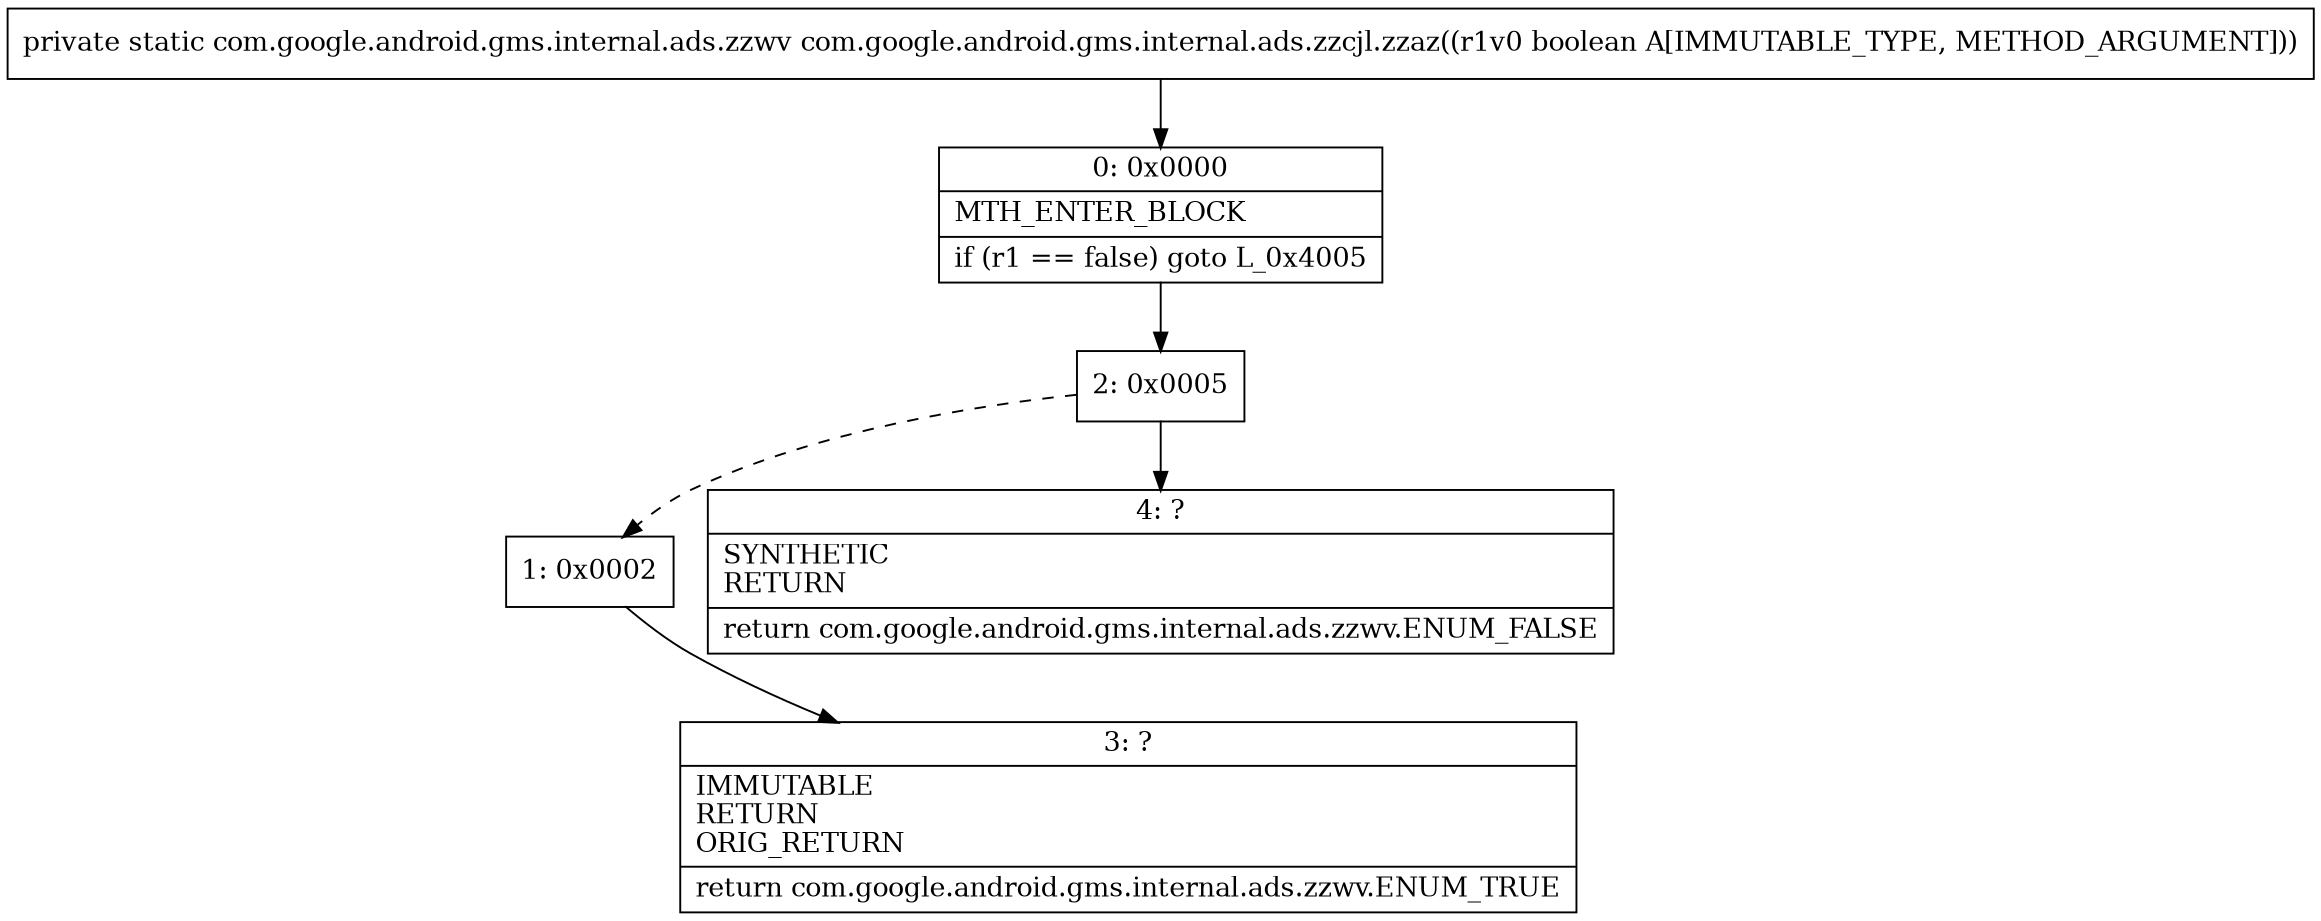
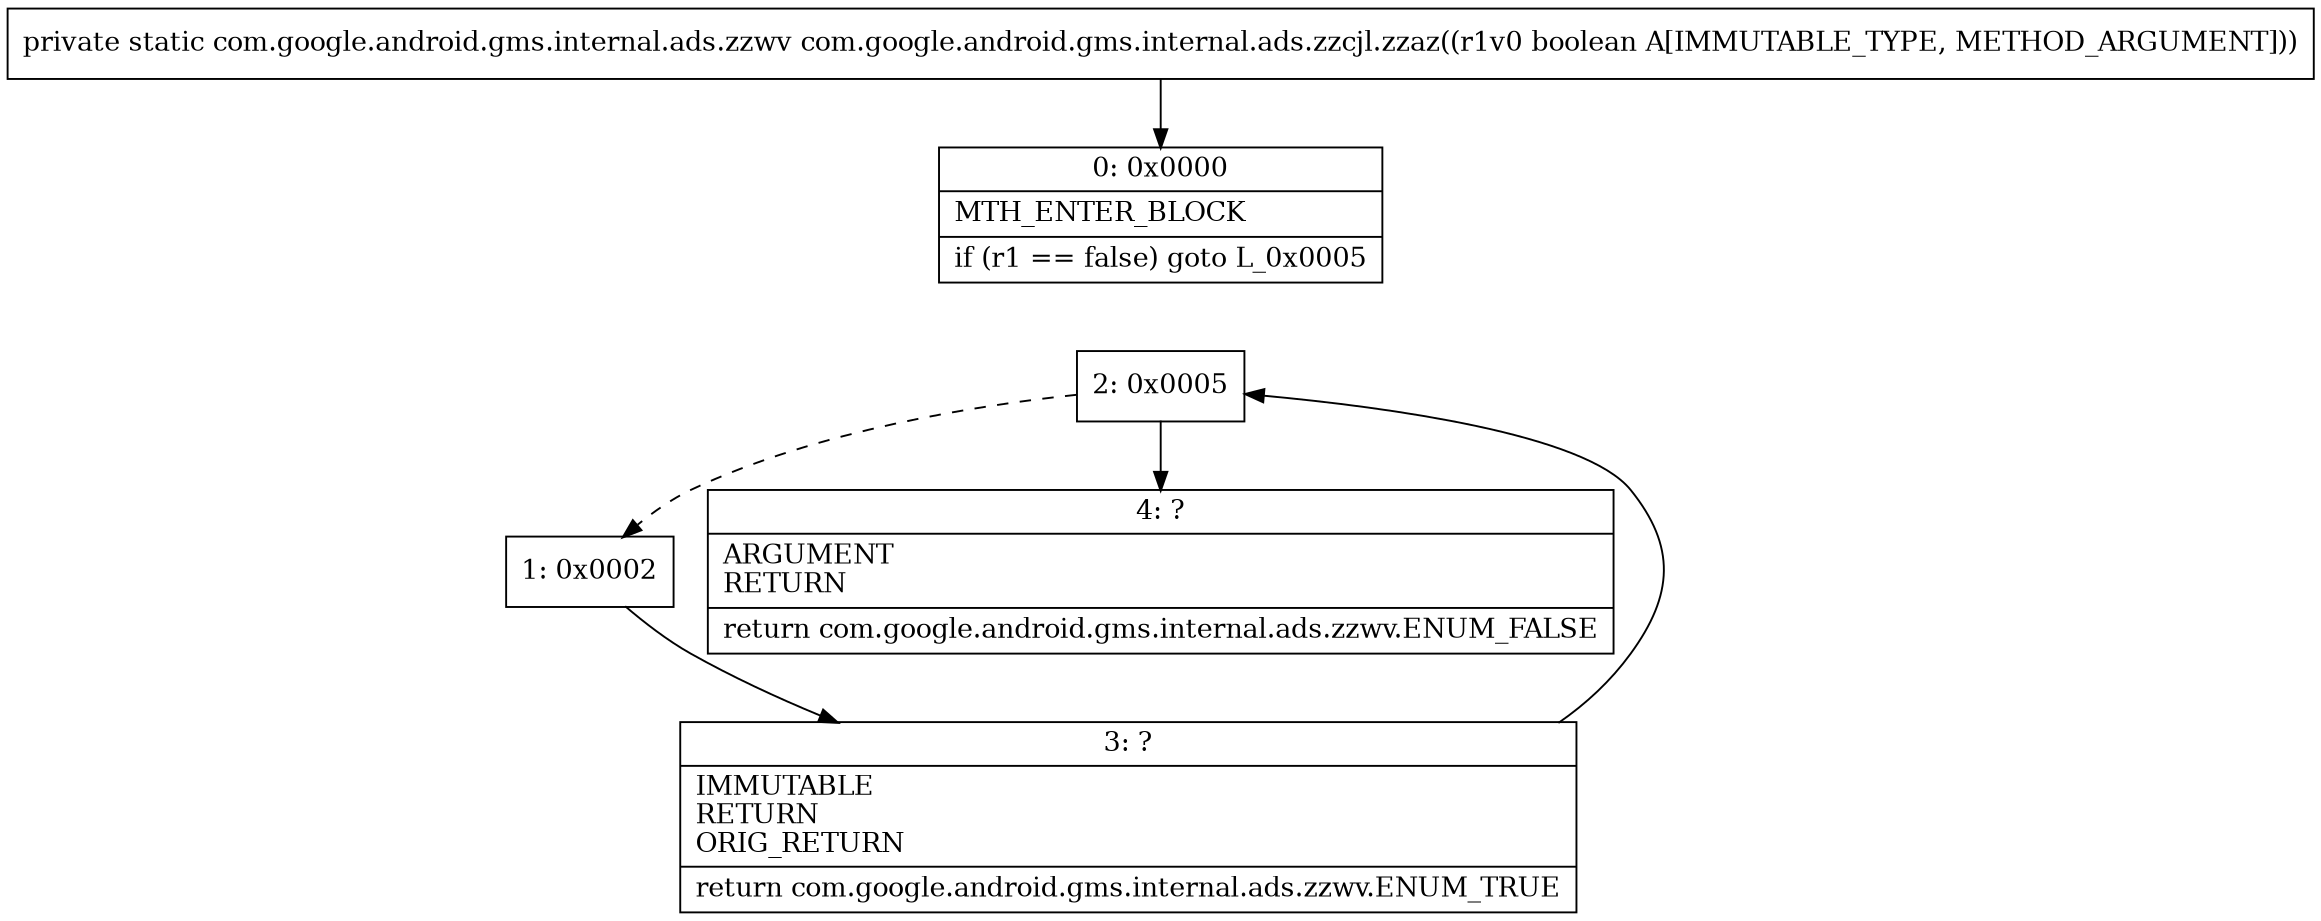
(1161, 259) -> (1161, 259)
(1161, 307) -> (1588, 461)
(807, 556) -> (809, 556)
